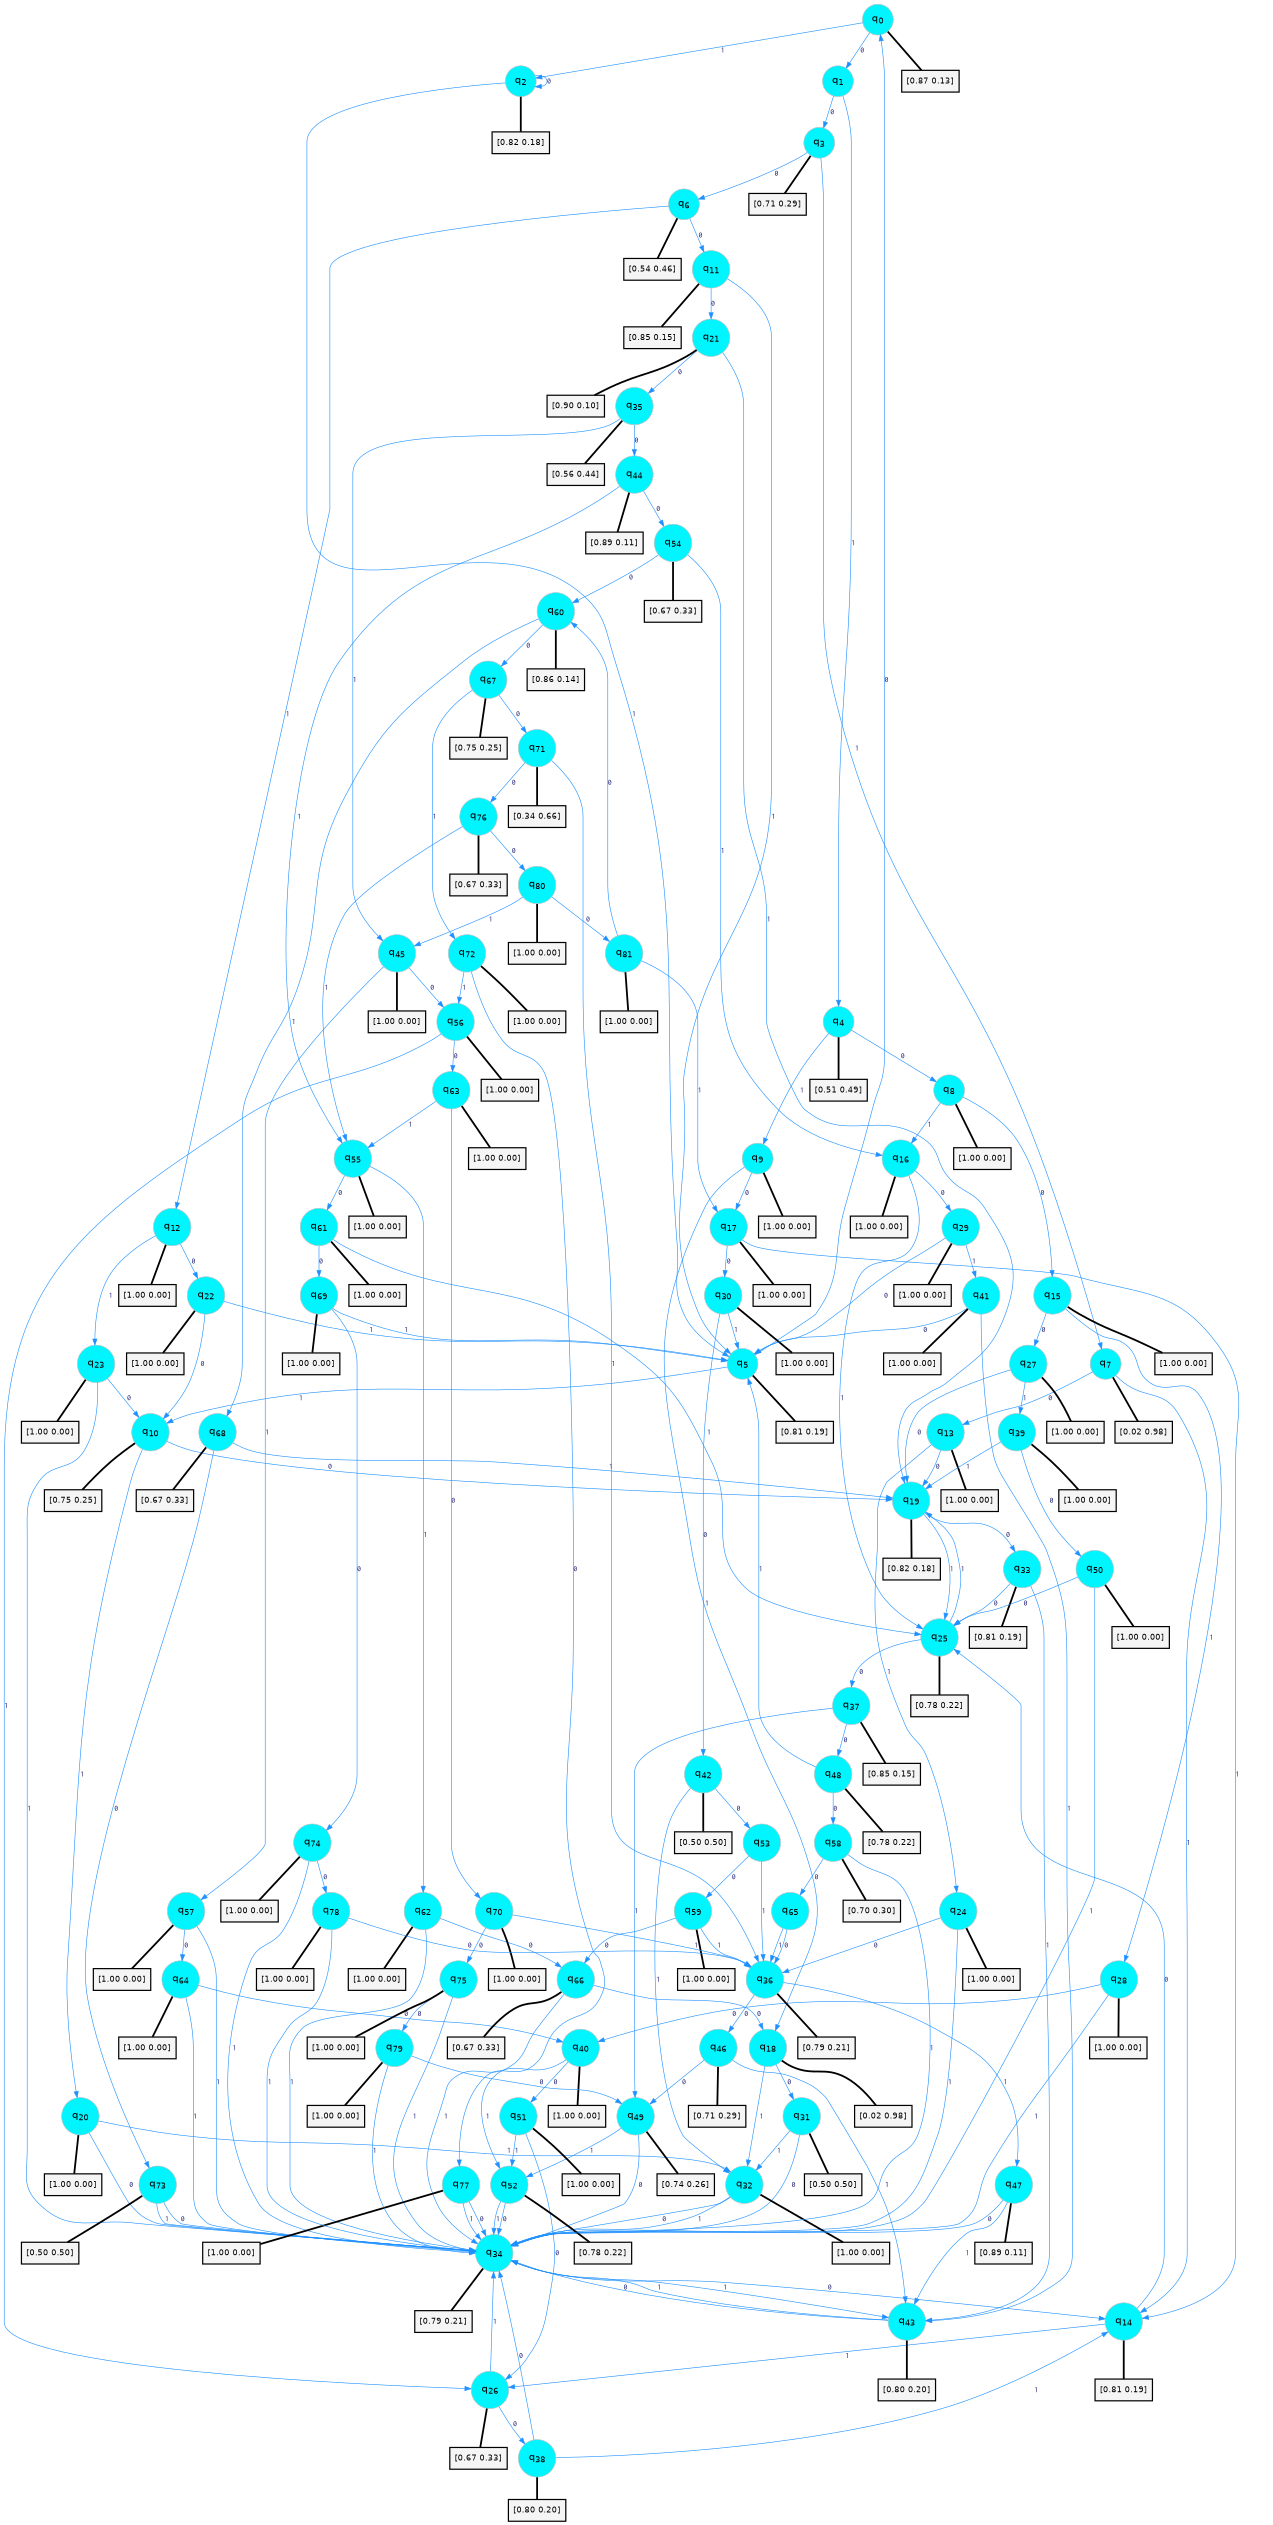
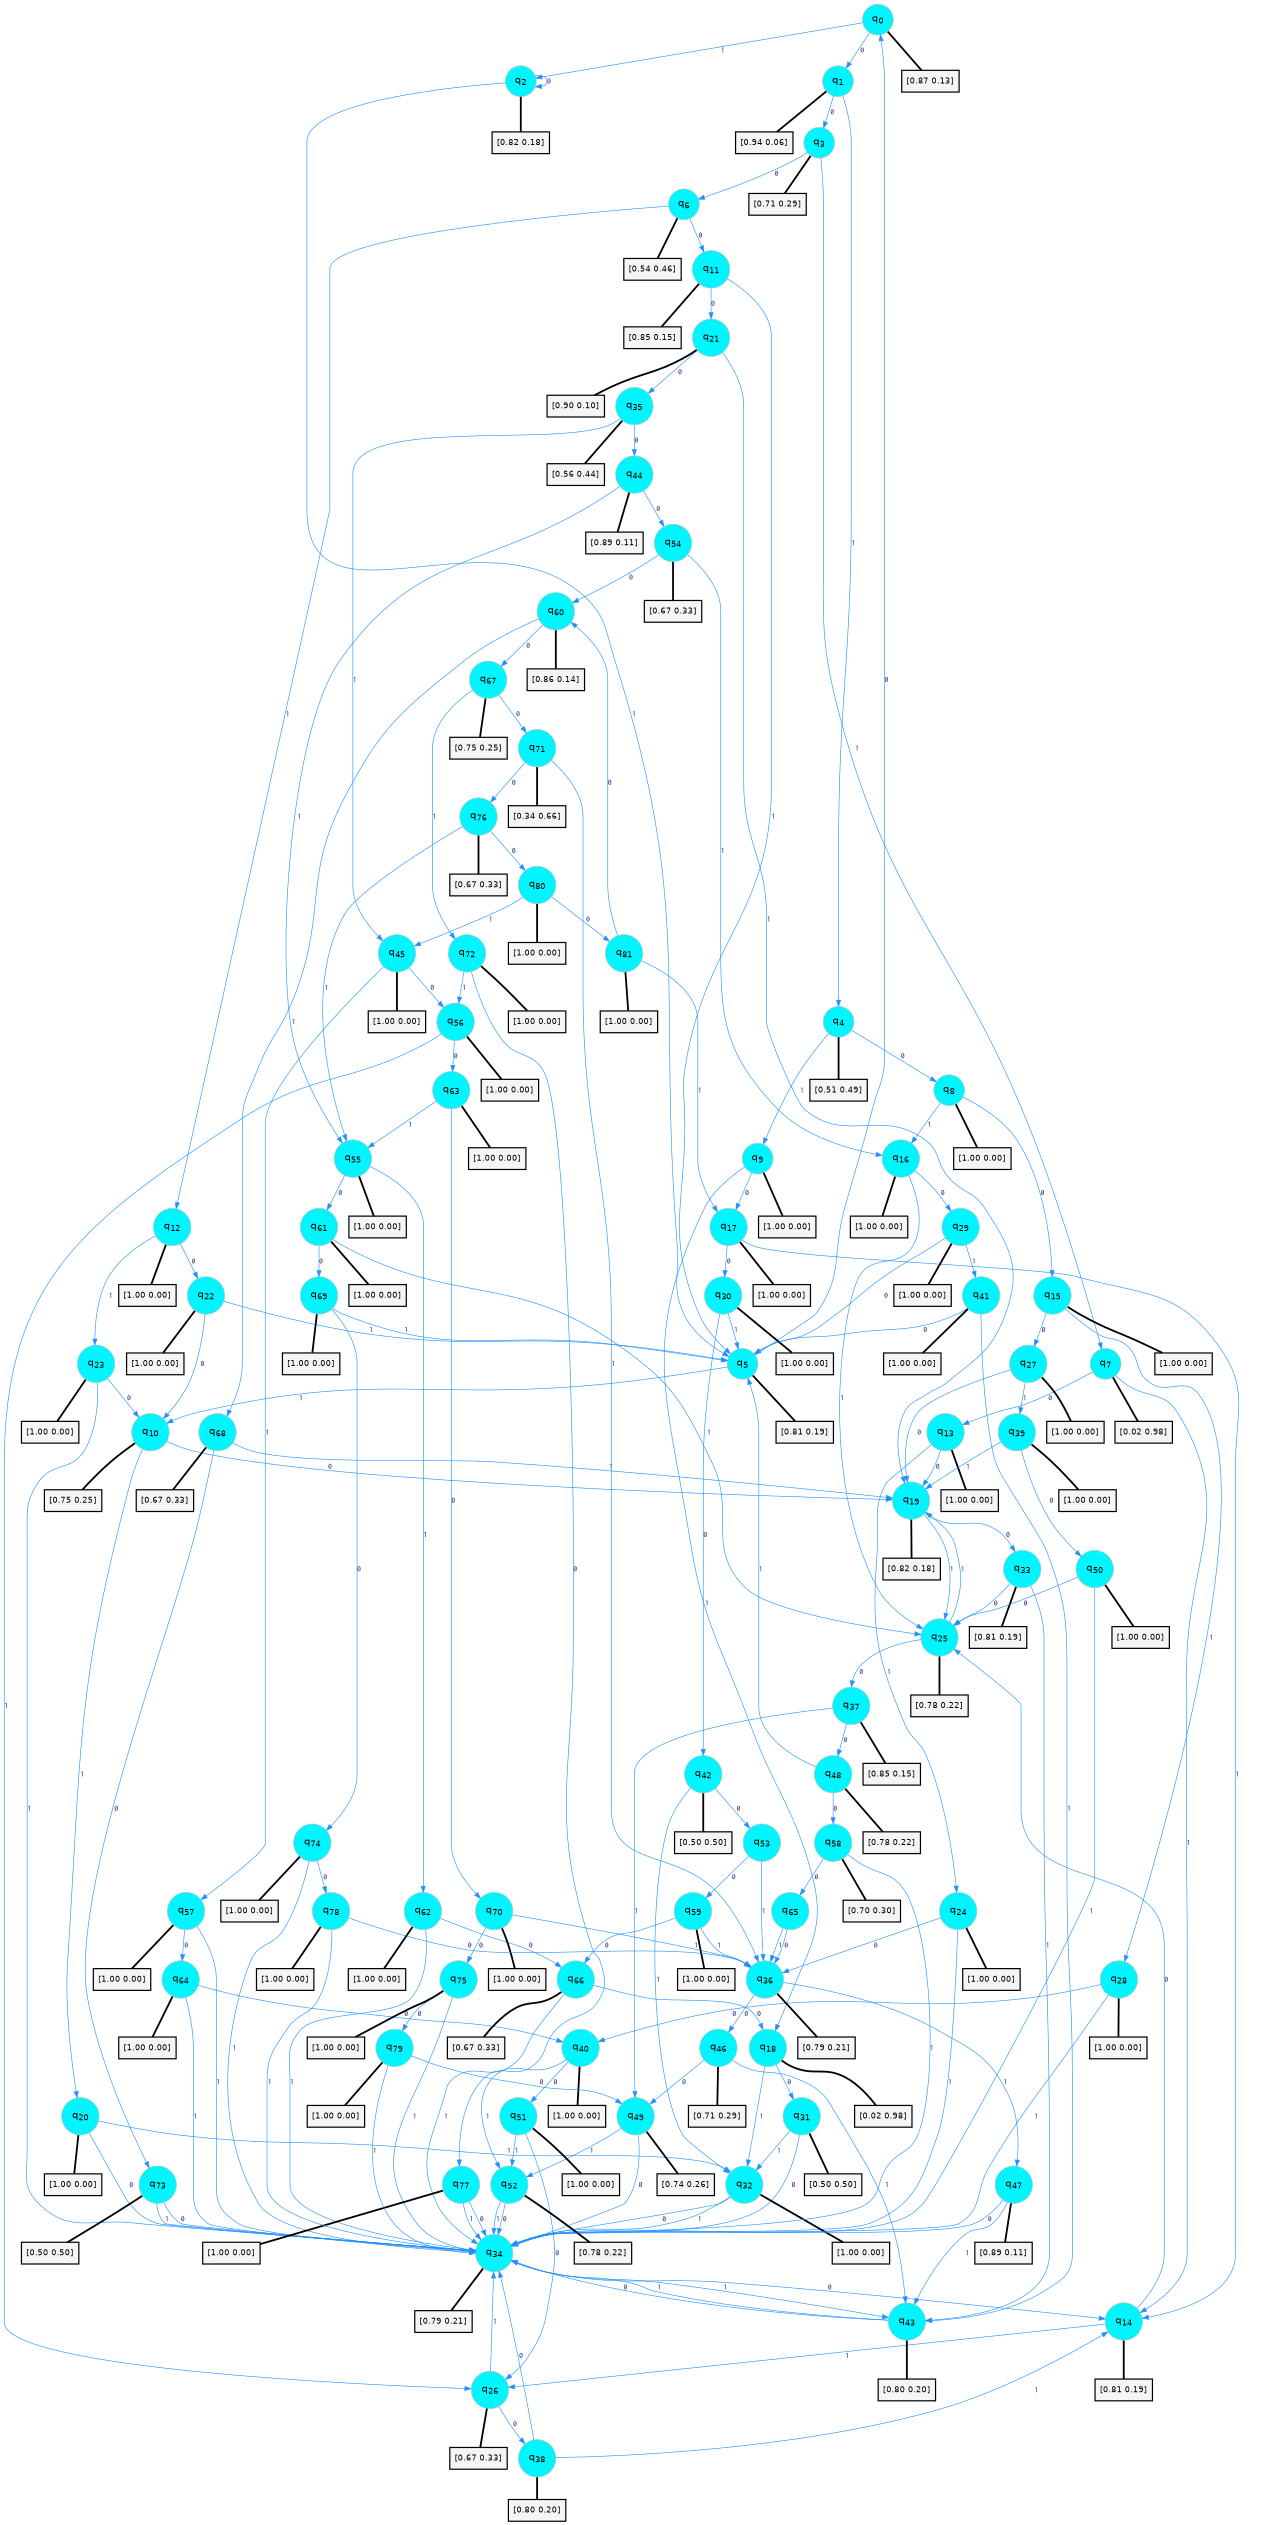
none -> (764, 143)
